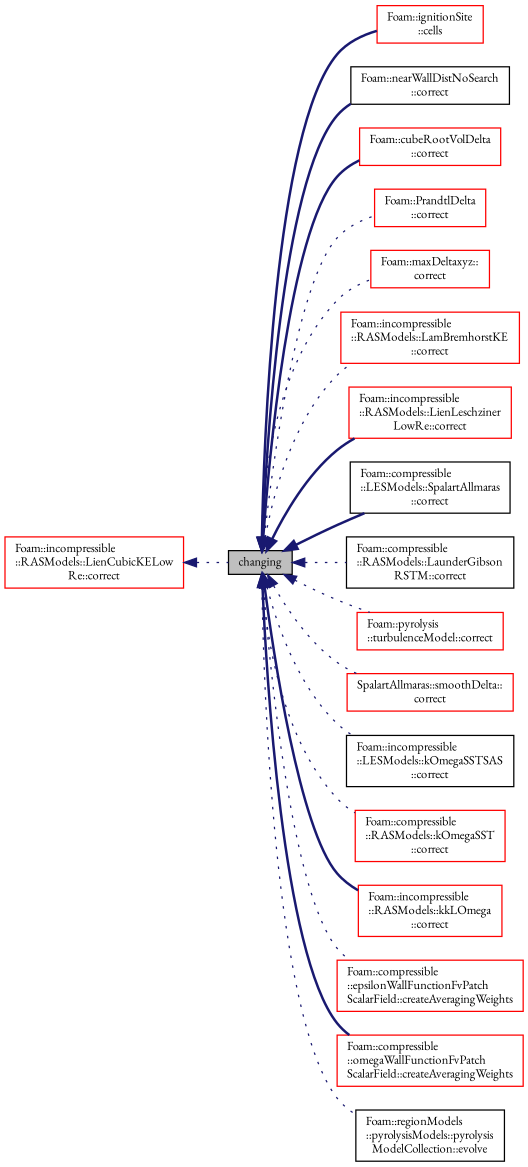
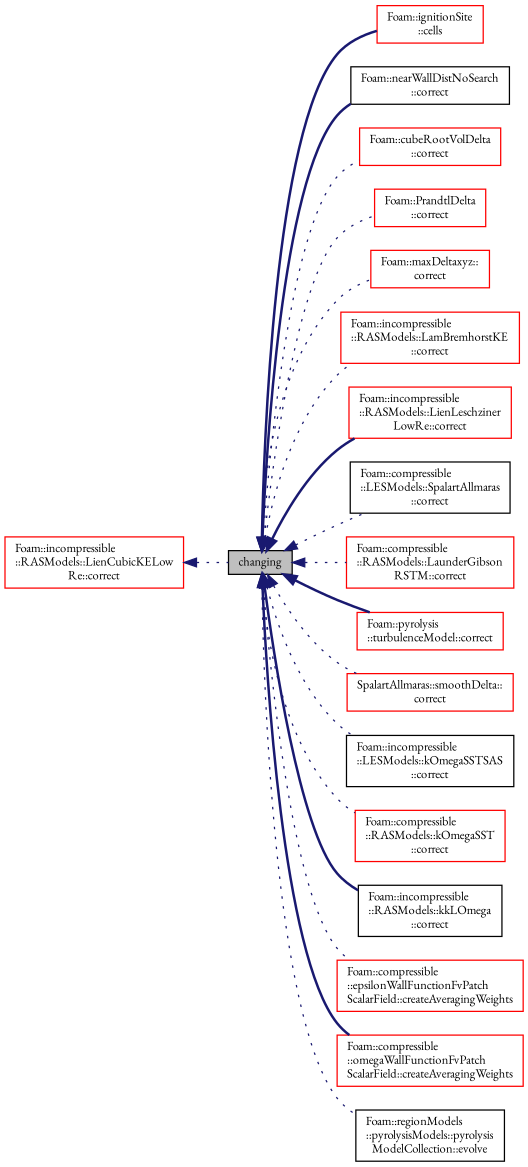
(286, 339) -> (286, 339)
(330, 528) -> (330, 528)
(430, 562) -> (430, 562)
(332, 598) -> (332, 598)
(430, 911) -> (430, 911)
